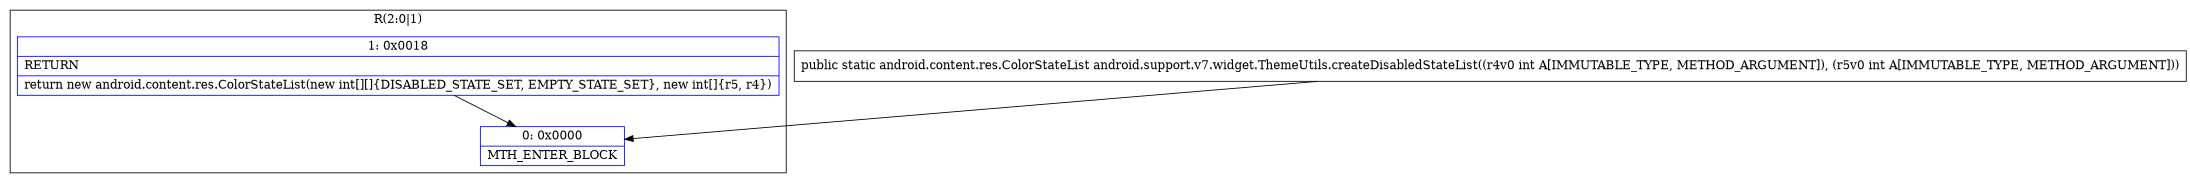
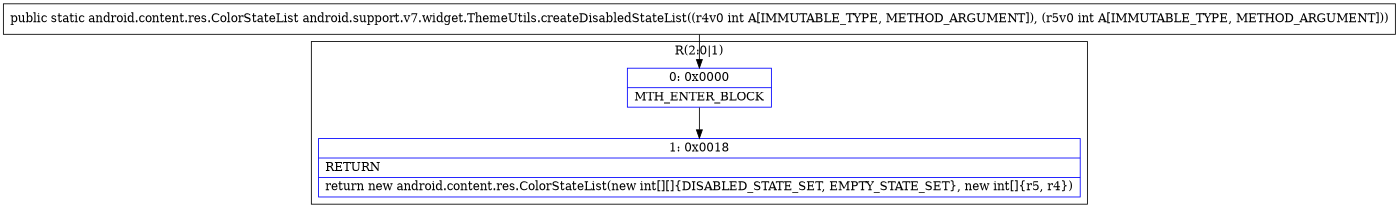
(481, 109) -> (699, 119)
